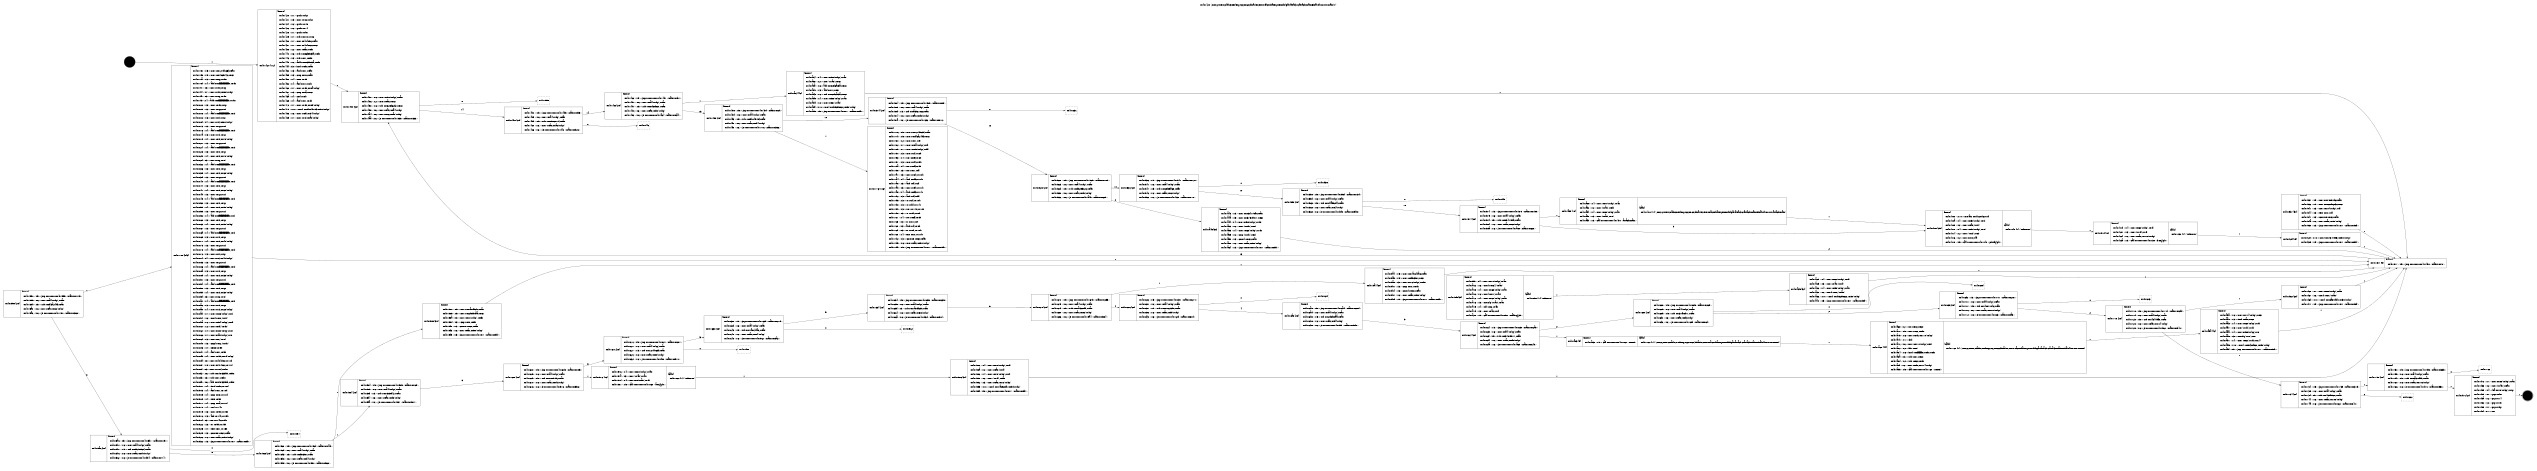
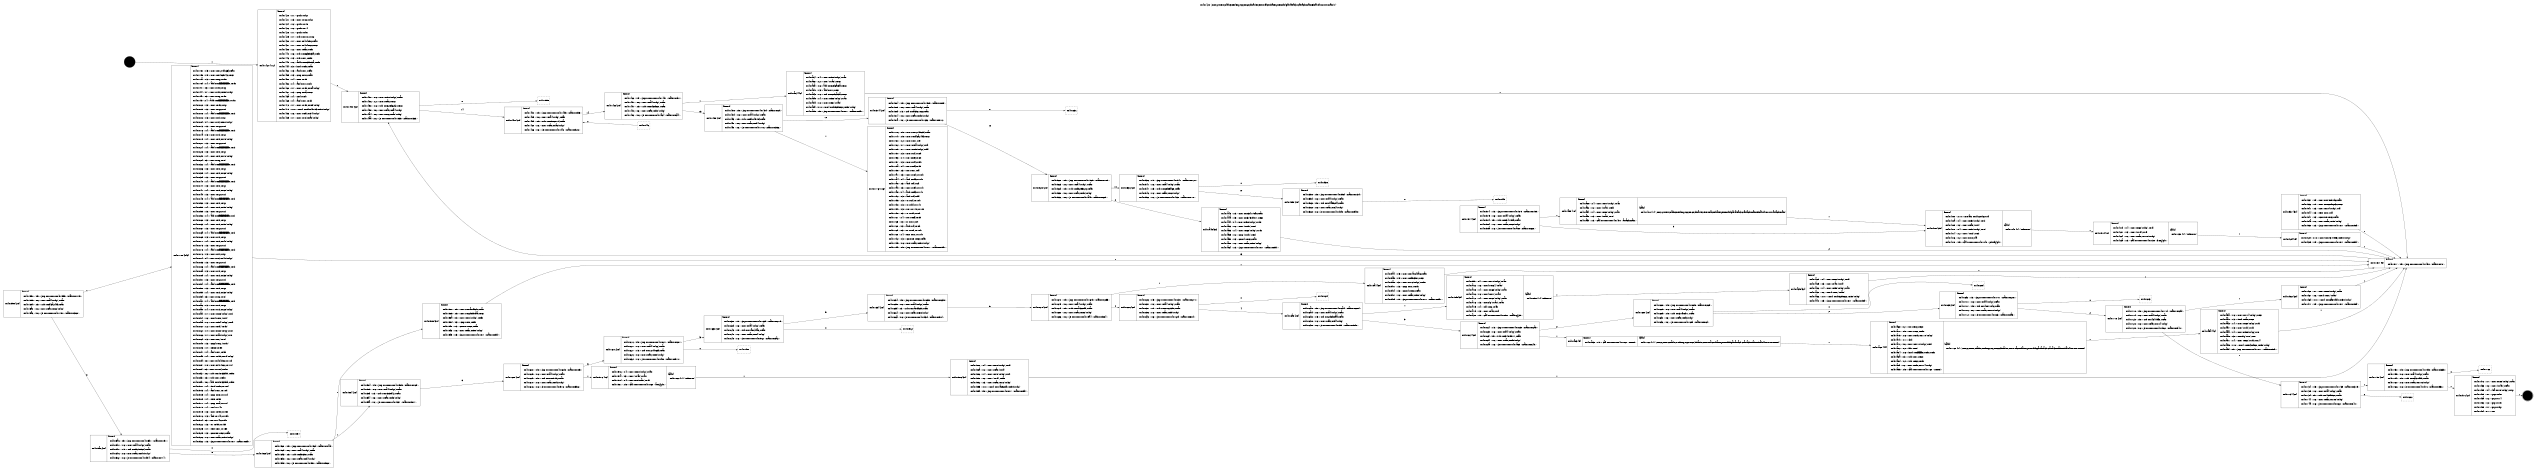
(609, 126) -> (611, 124)
(1411, 211) -> none
none -> (1404, 311)
